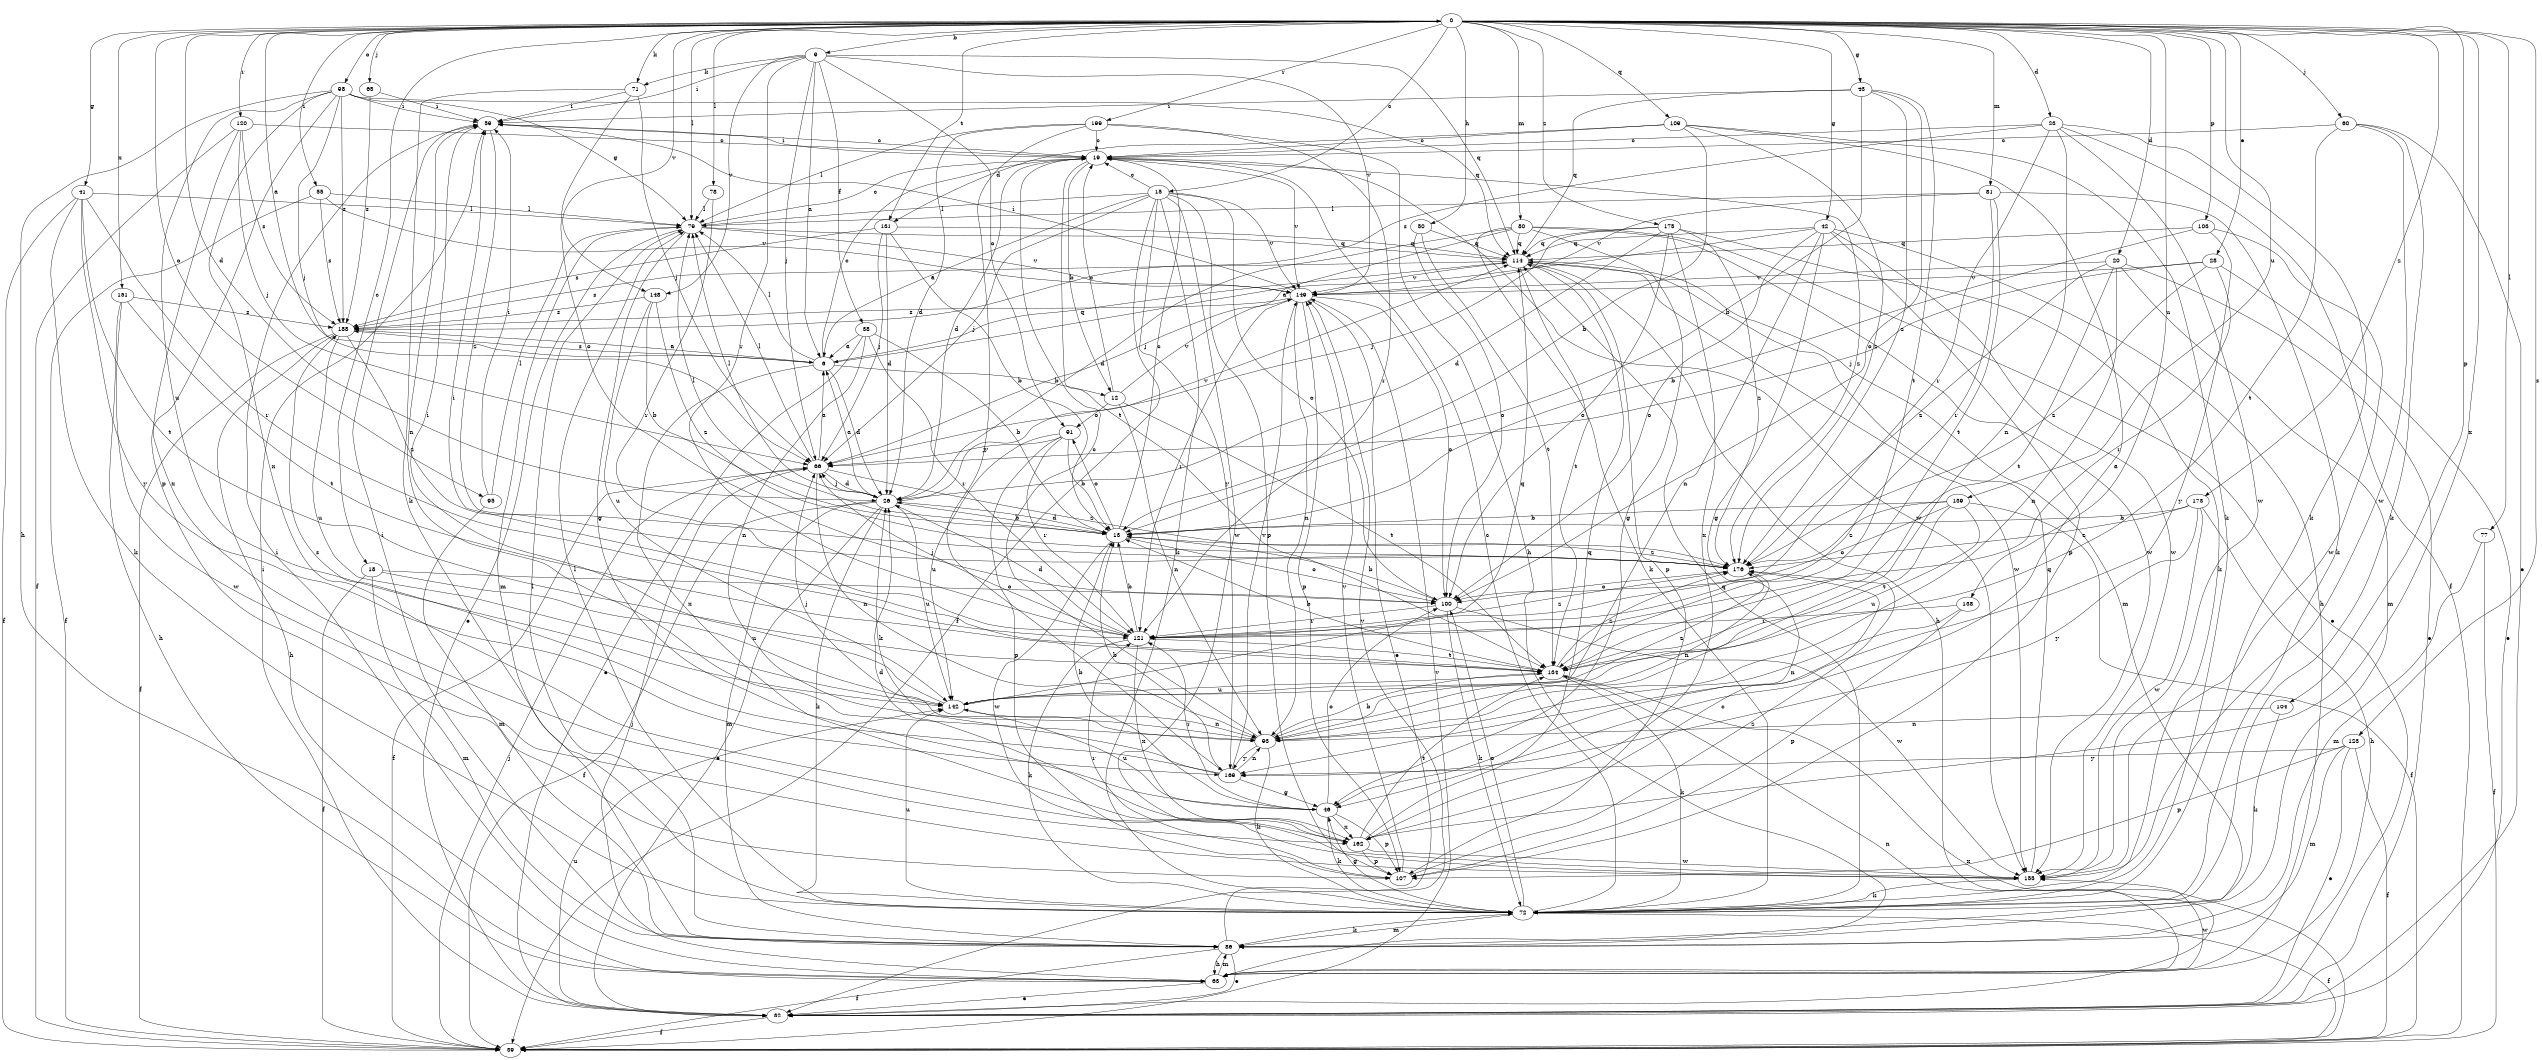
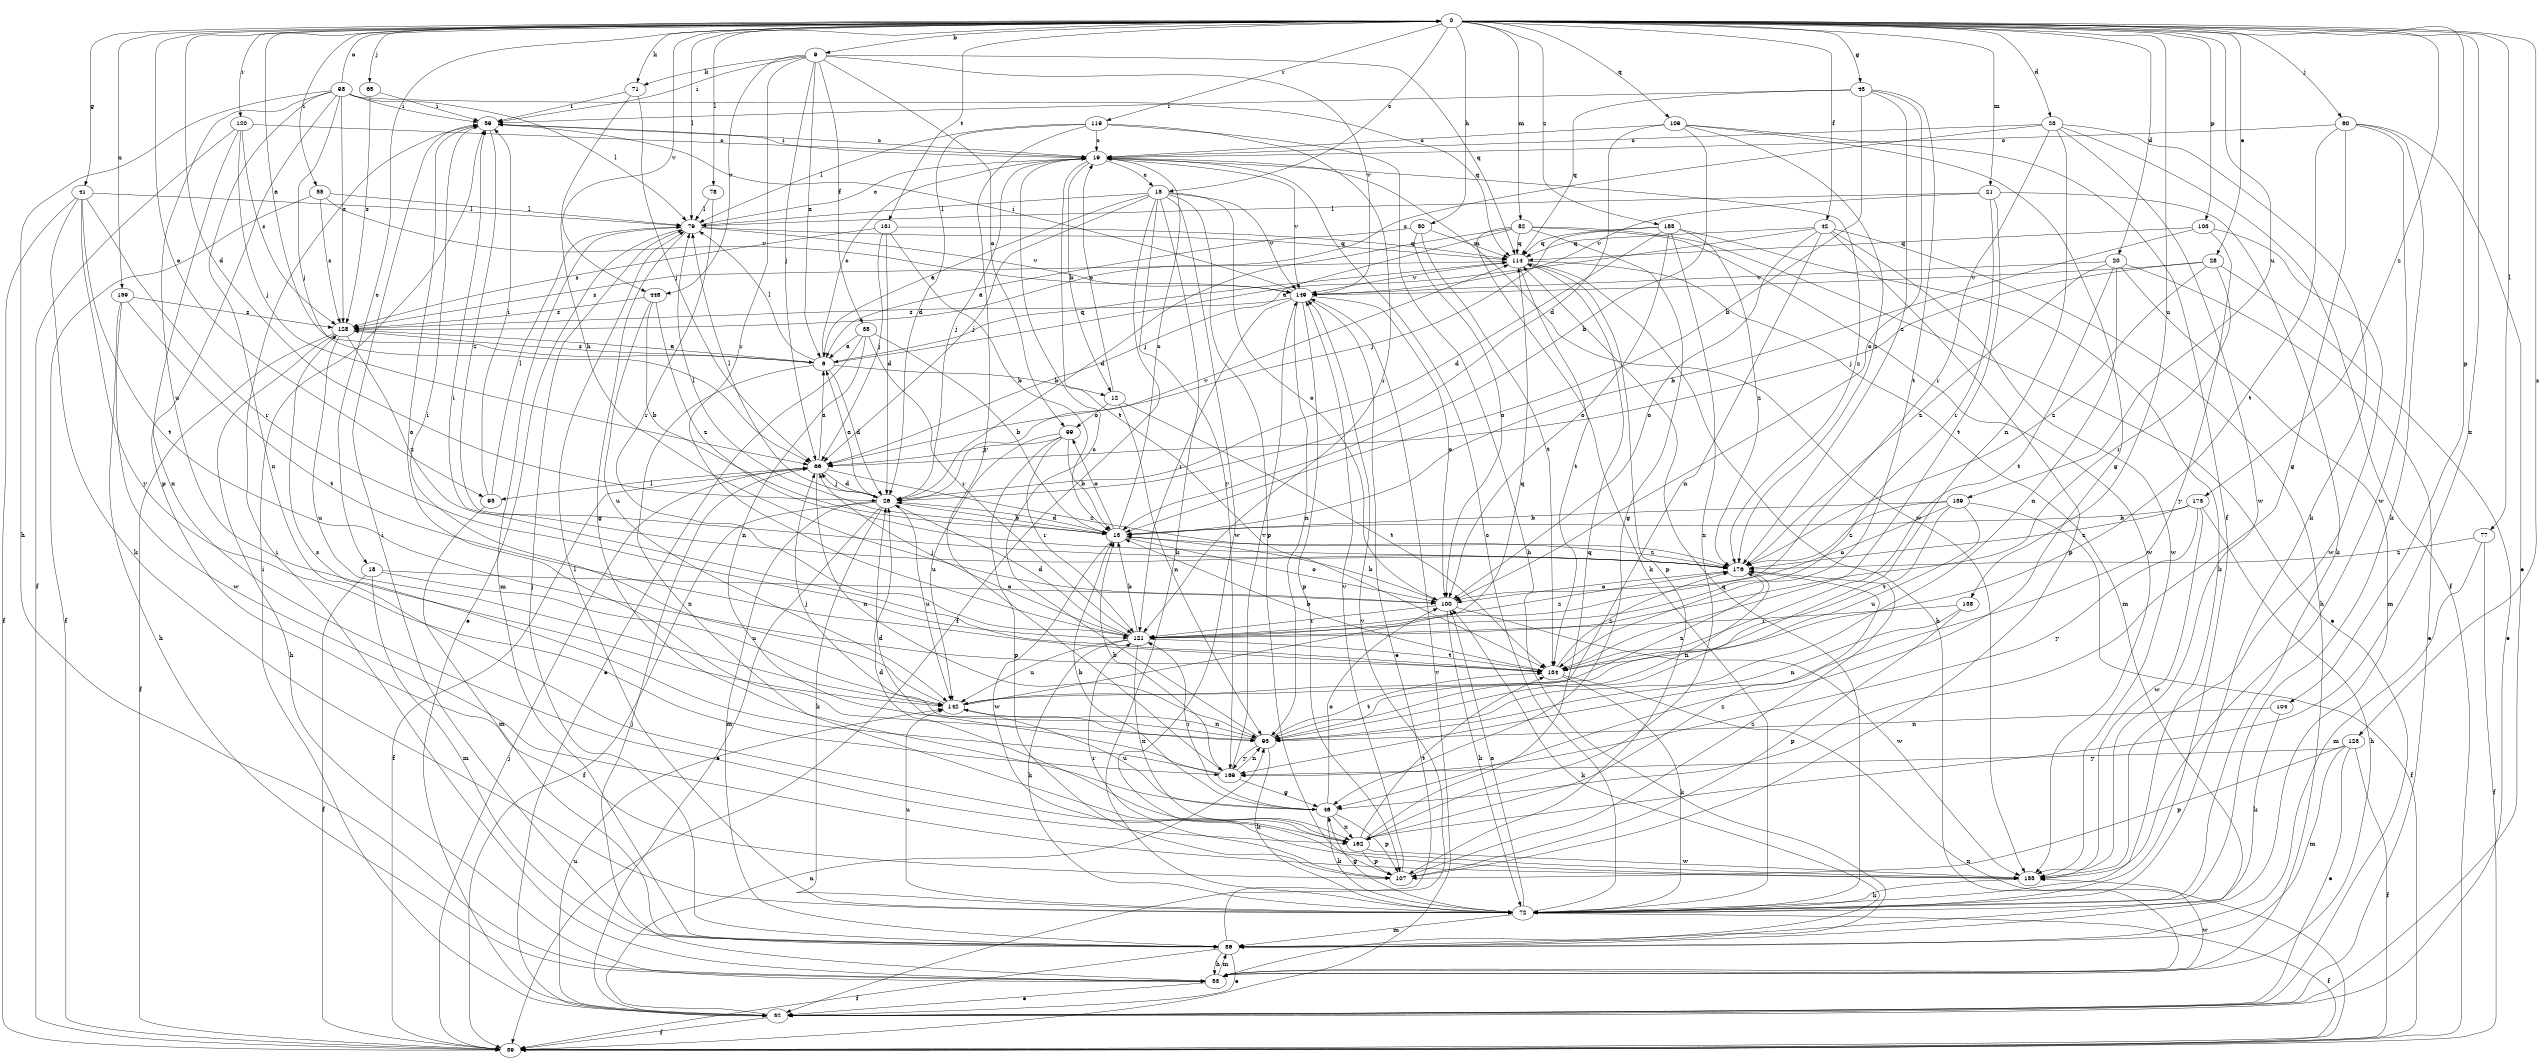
(882, 24) -> (874, 25)
(1097, 124) -> (1097, 124)
(1833, 124) -> (1833, 124)
(1313, 141) -> (1361, 427)
(616, 158) -> (616, 158)
(1129, 176) -> (1130, 169)
(1990, 192) -> (1990, 192)
(1522, 227) -> (1522, 227)
(1669, 227) -> (1669, 227)
(1477, 244) -> (1477, 244)
none -> (1109, 265)
(123, 295) -> (123, 295)
(655, 295) -> (655, 295)
(343, 330) -> (343, 330)
(957, 330) -> (957, 330)
(1199, 336) -> none
(589, 347) -> (589, 347)
(758, 347) -> (656, 481)
(411, 433) -> (411, 433)
(1070, 433) -> (1070, 433)
(1918, 463) -> none
(2116, 467) -> (2116, 467)
(1940, 468) -> none
(2227, 518) -> (2227, 518)
none -> (2115, 562)
(533, 587) -> (533, 587)
(881, 638) -> (881, 638)
(1787, 675) -> (2021, 680)
(1255, 686) -> (1039, 663)
(1369, 707) -> (1369, 707)
(1723, 707) -> (1723, 707)
(606, 771) -> none
(1373, 925) -> (1799, 922)
(1216, 982) -> (1216, 982)
(1866, 998) -> (846, 866)
